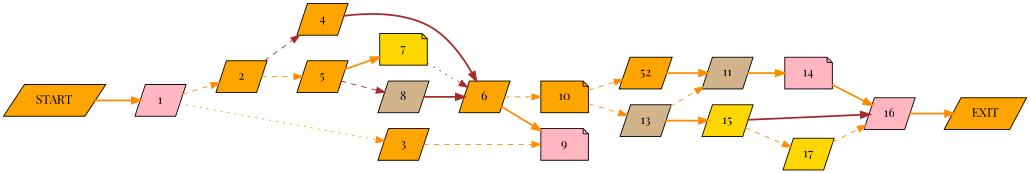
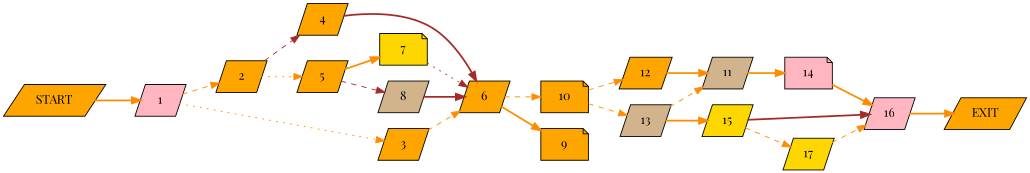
(646, 73) -> (646, 73)
(277, 77) -> (277, 77)
(477, 144) -> (440, 123)
(565, 144) -> (565, 144)
